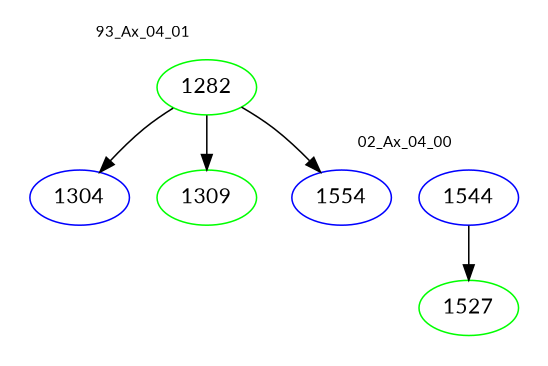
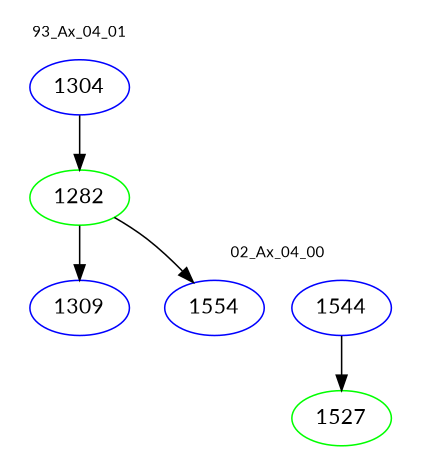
(140, 132) -> (80, 135)
(207, 198) -> (80, 308)
